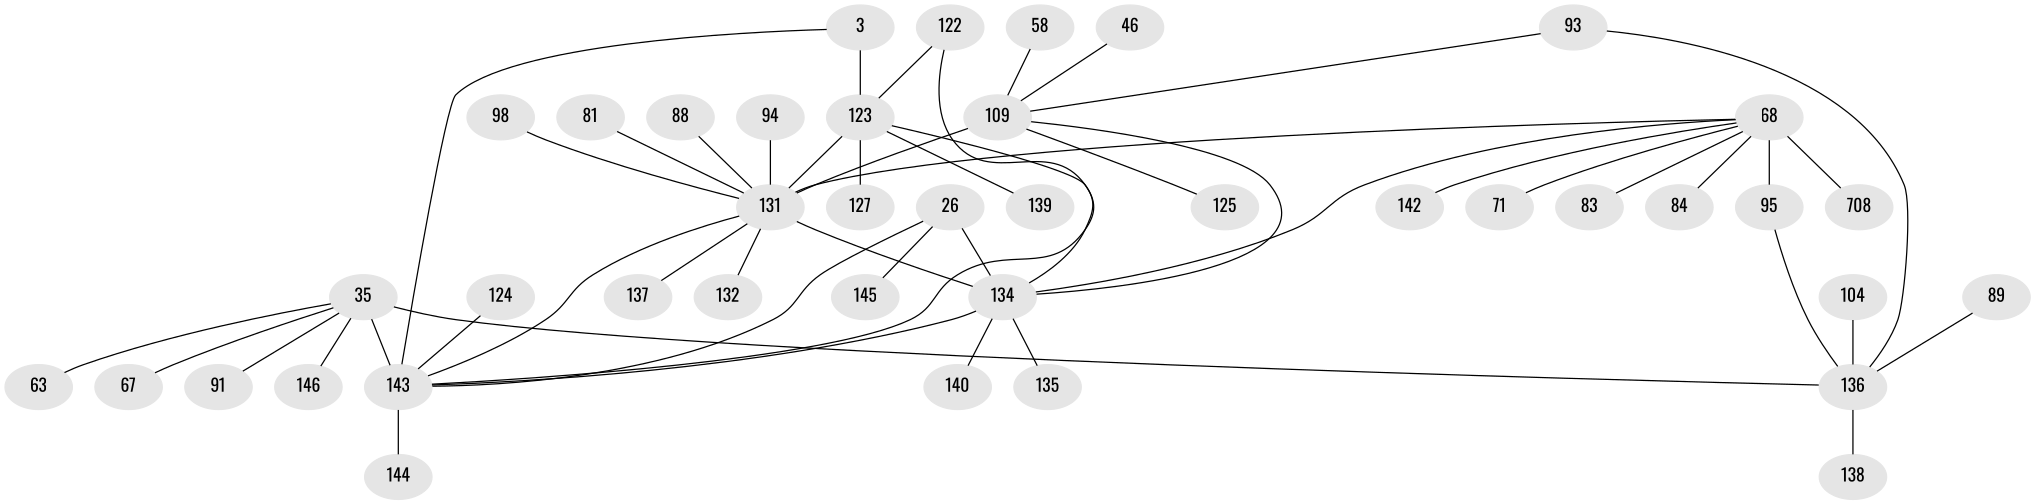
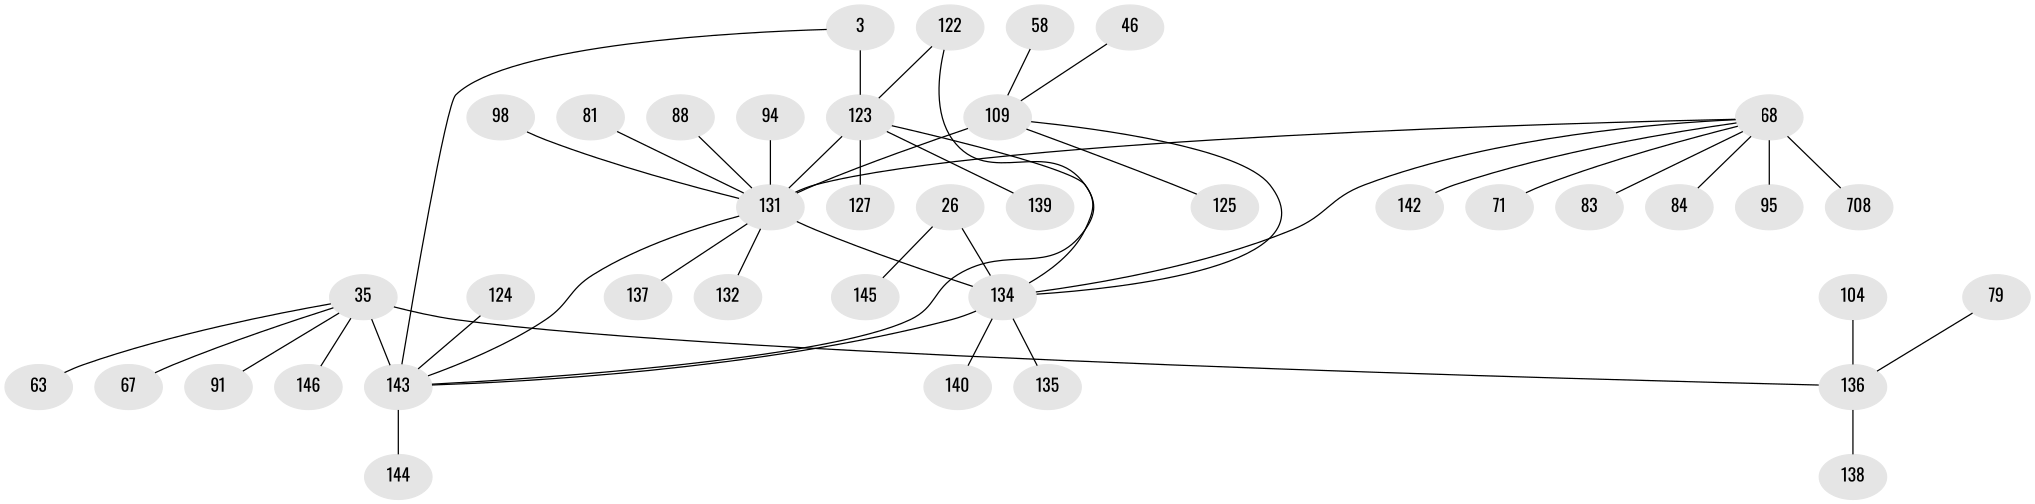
(1573, 27) -> none
(1997, 297) -> (1997, 297)
(1800, 301) -> none
(695, 350) -> none
